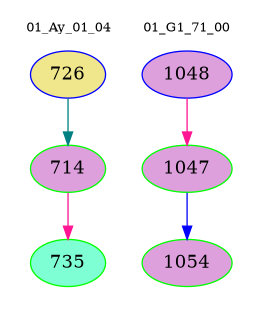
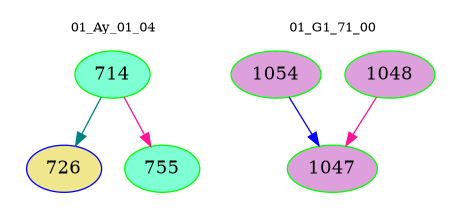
(187, 75) -> (390, 75)
(68, 115) -> (92, 116)
(68, 169) -> (113, 75)
(187, 209) -> (301, 116)
(68, 263) -> (162, 169)
